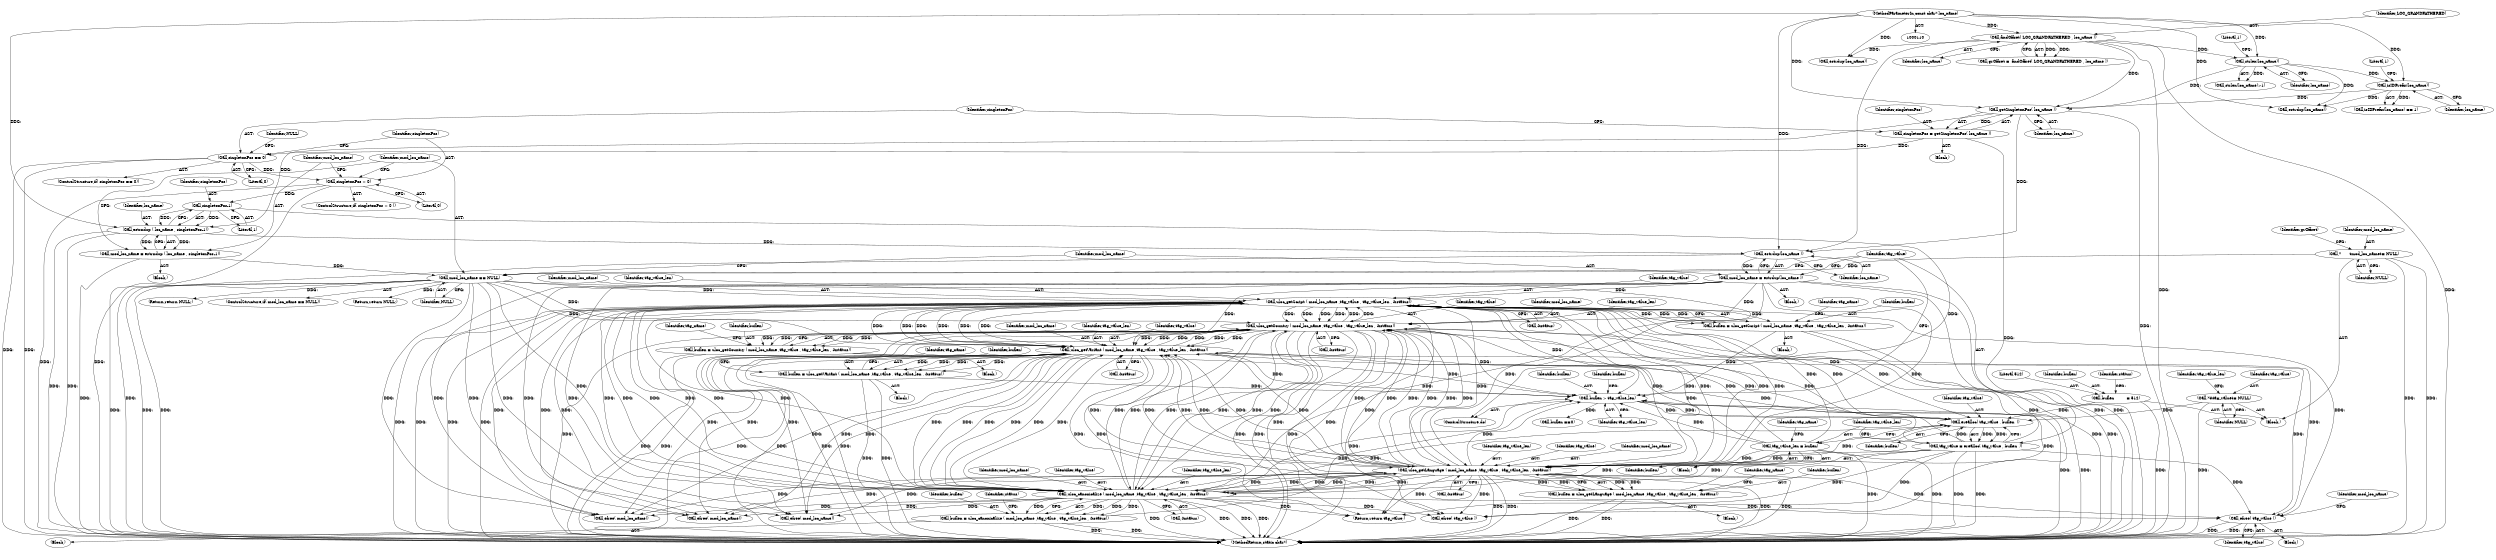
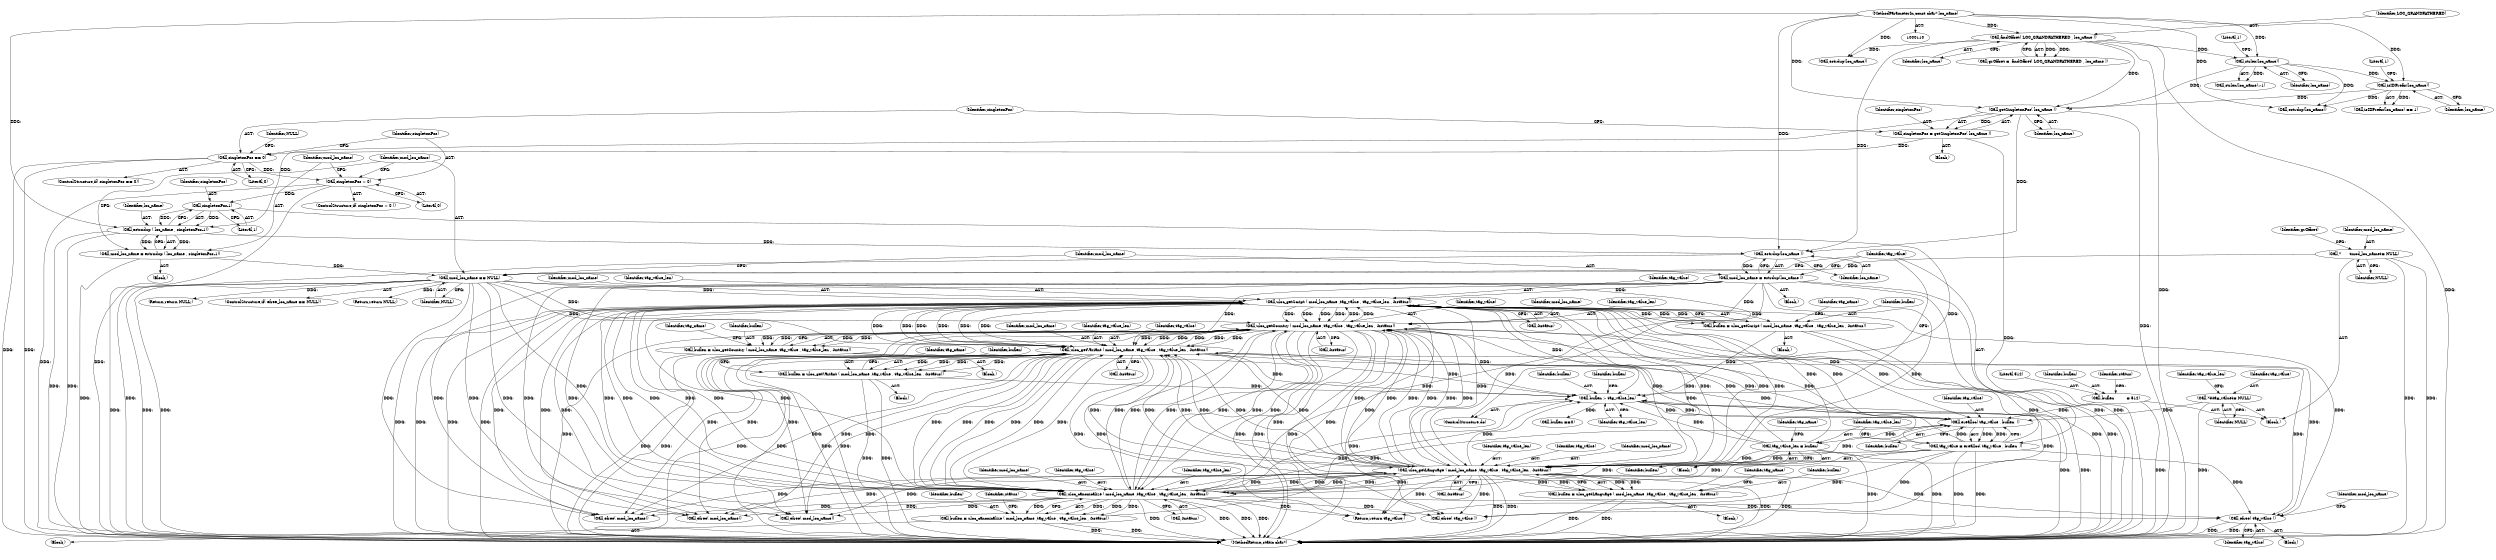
(273, 302) -> (273, 302)
(1891, 434) -> (1891, 434)
